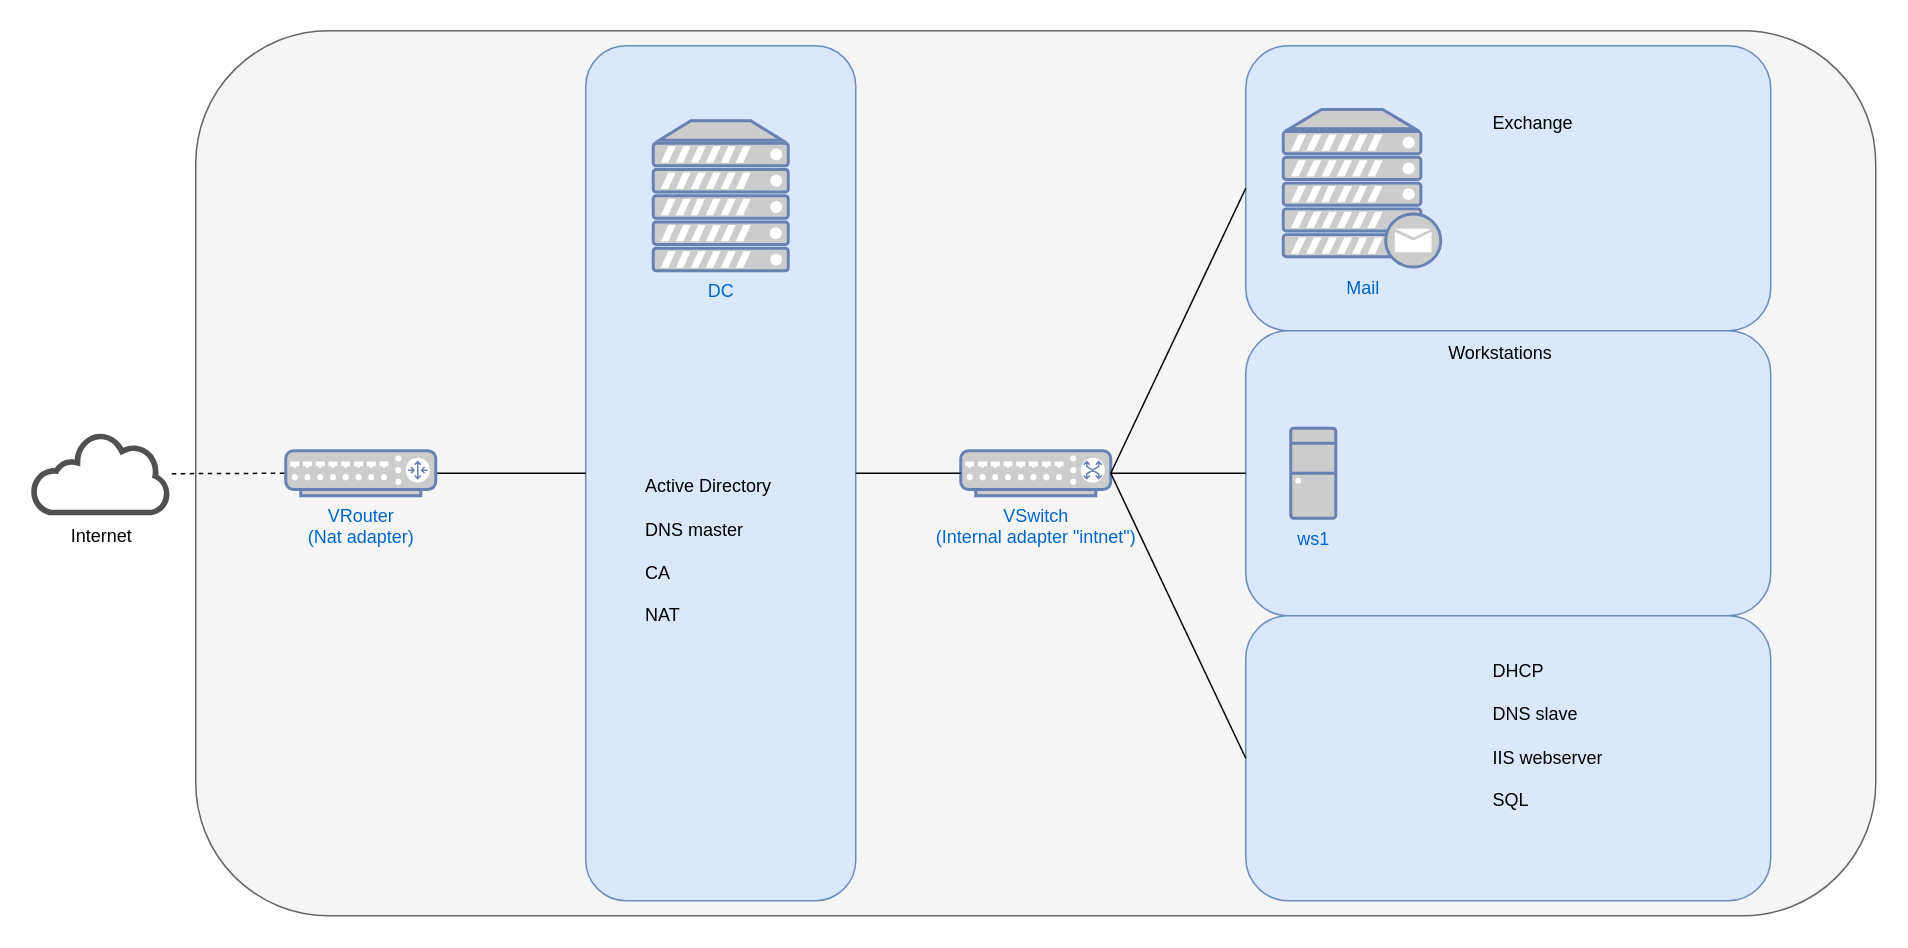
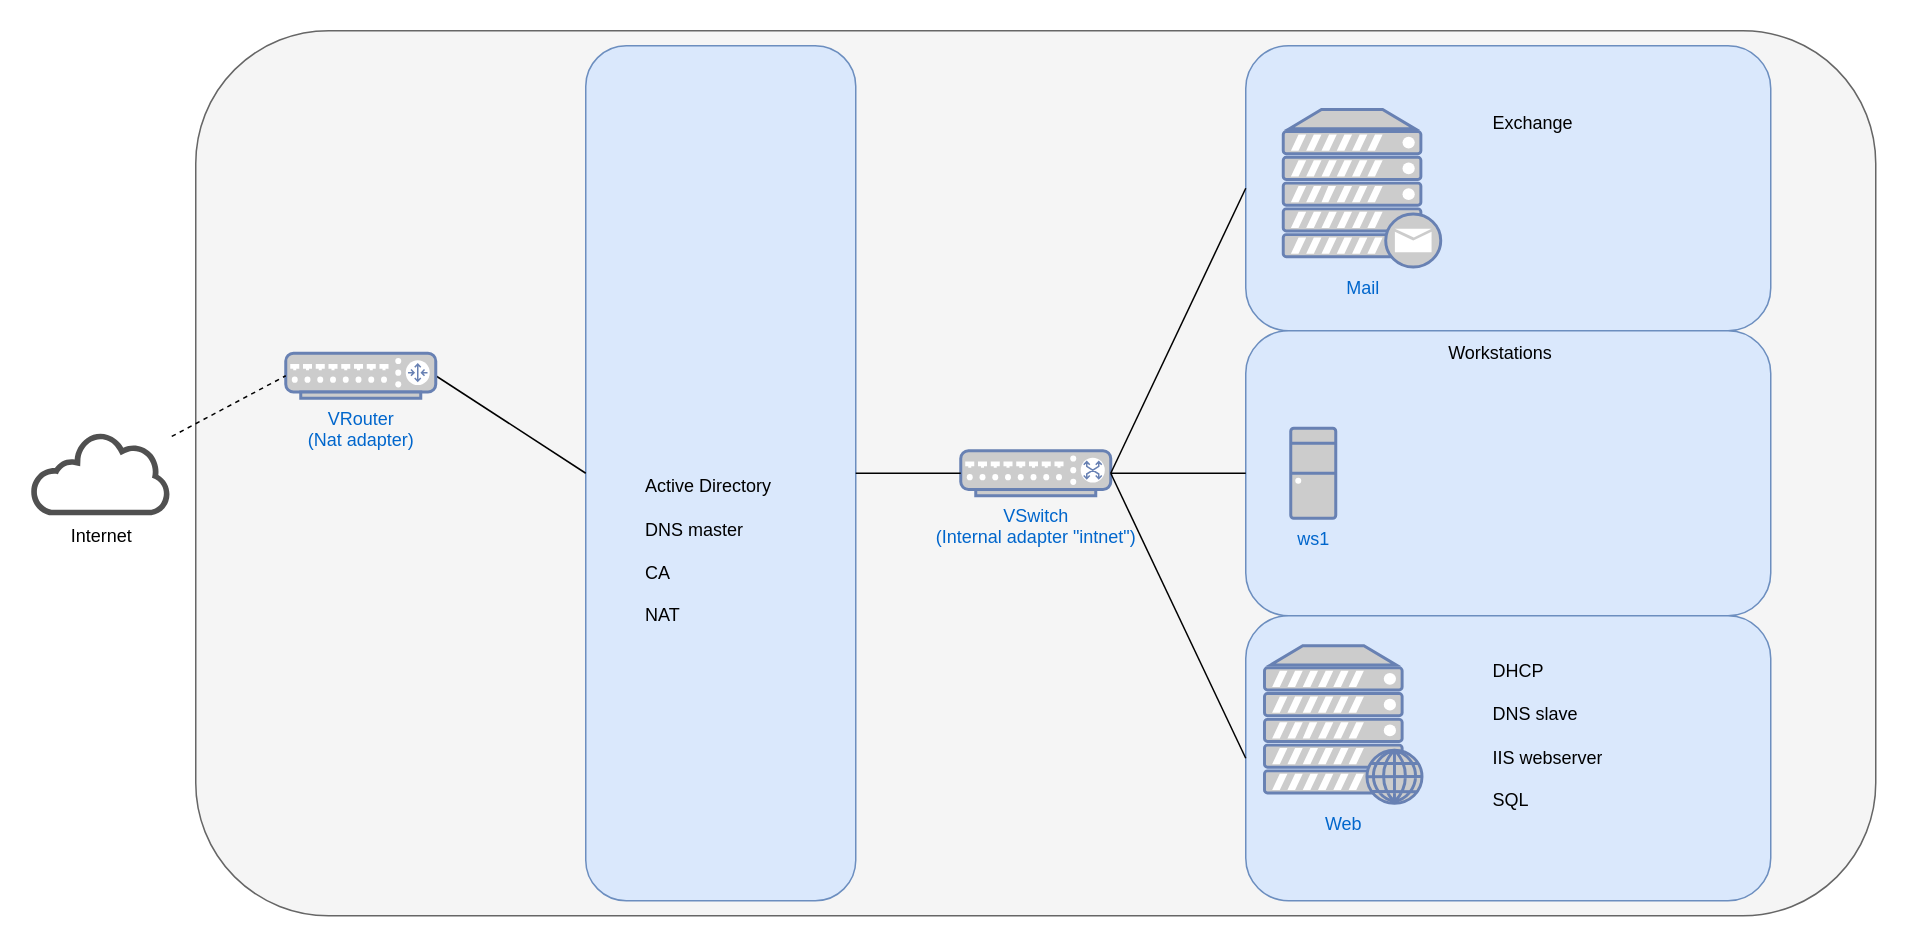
(721, 196) -> none
(361, 473) -> (361, 376)
none -> (1343, 725)
